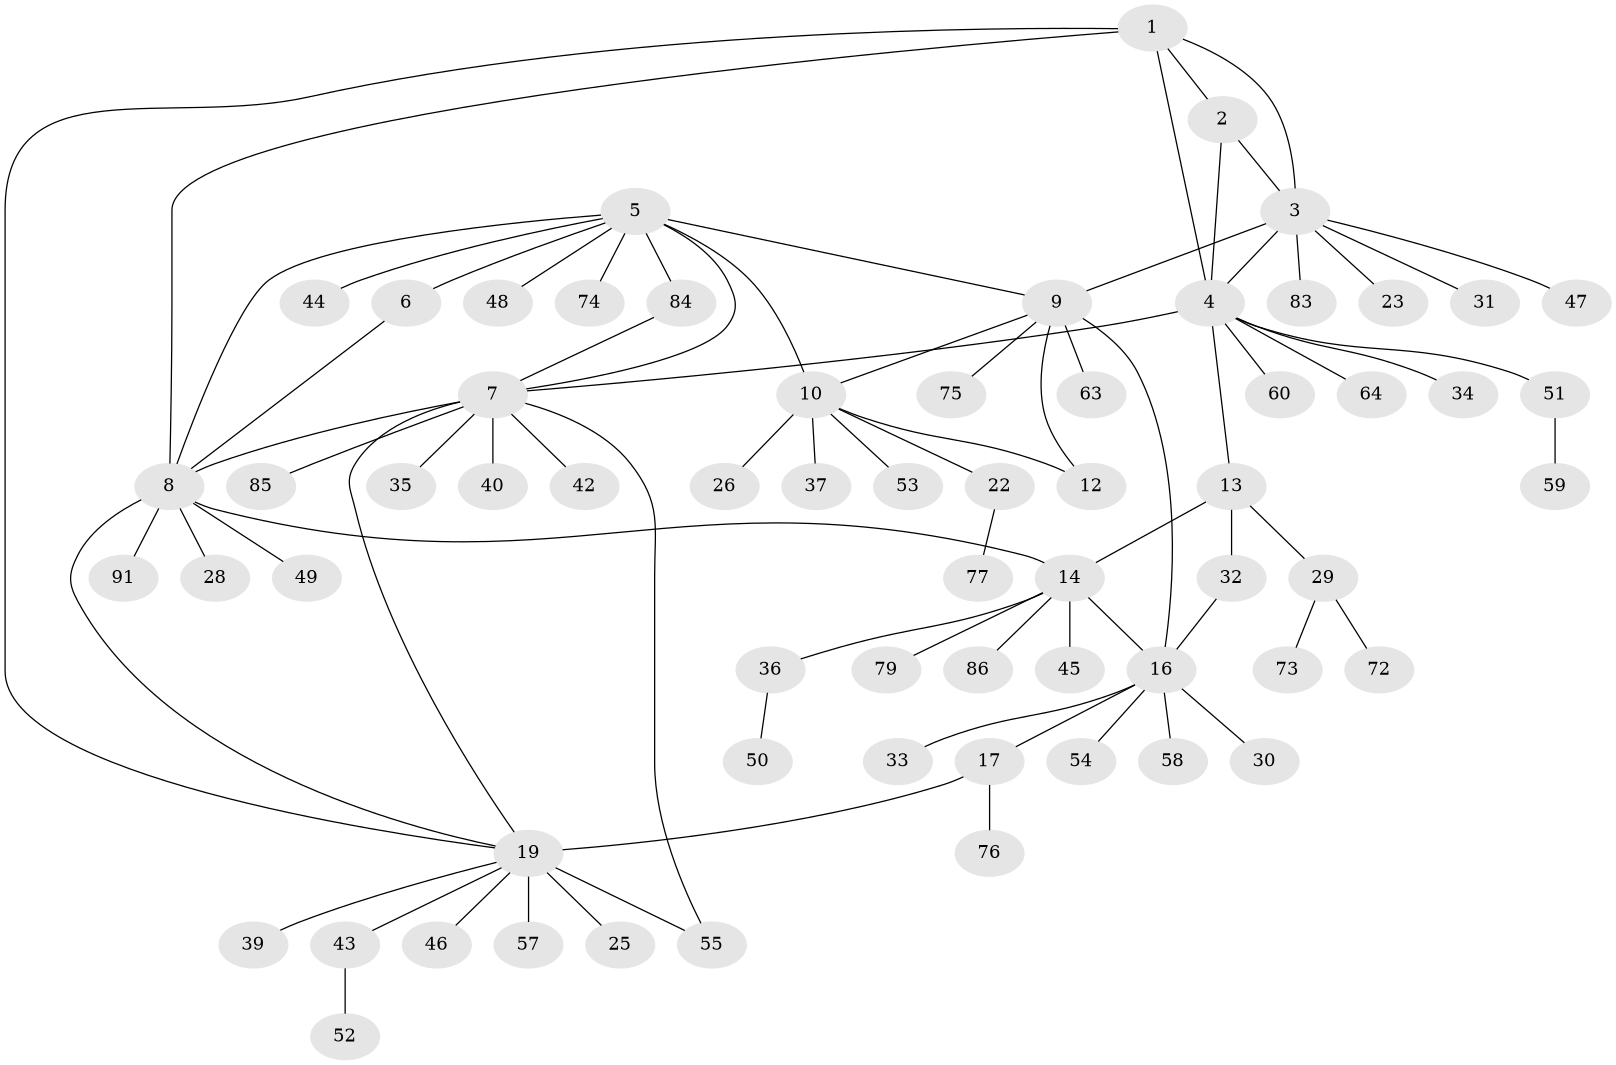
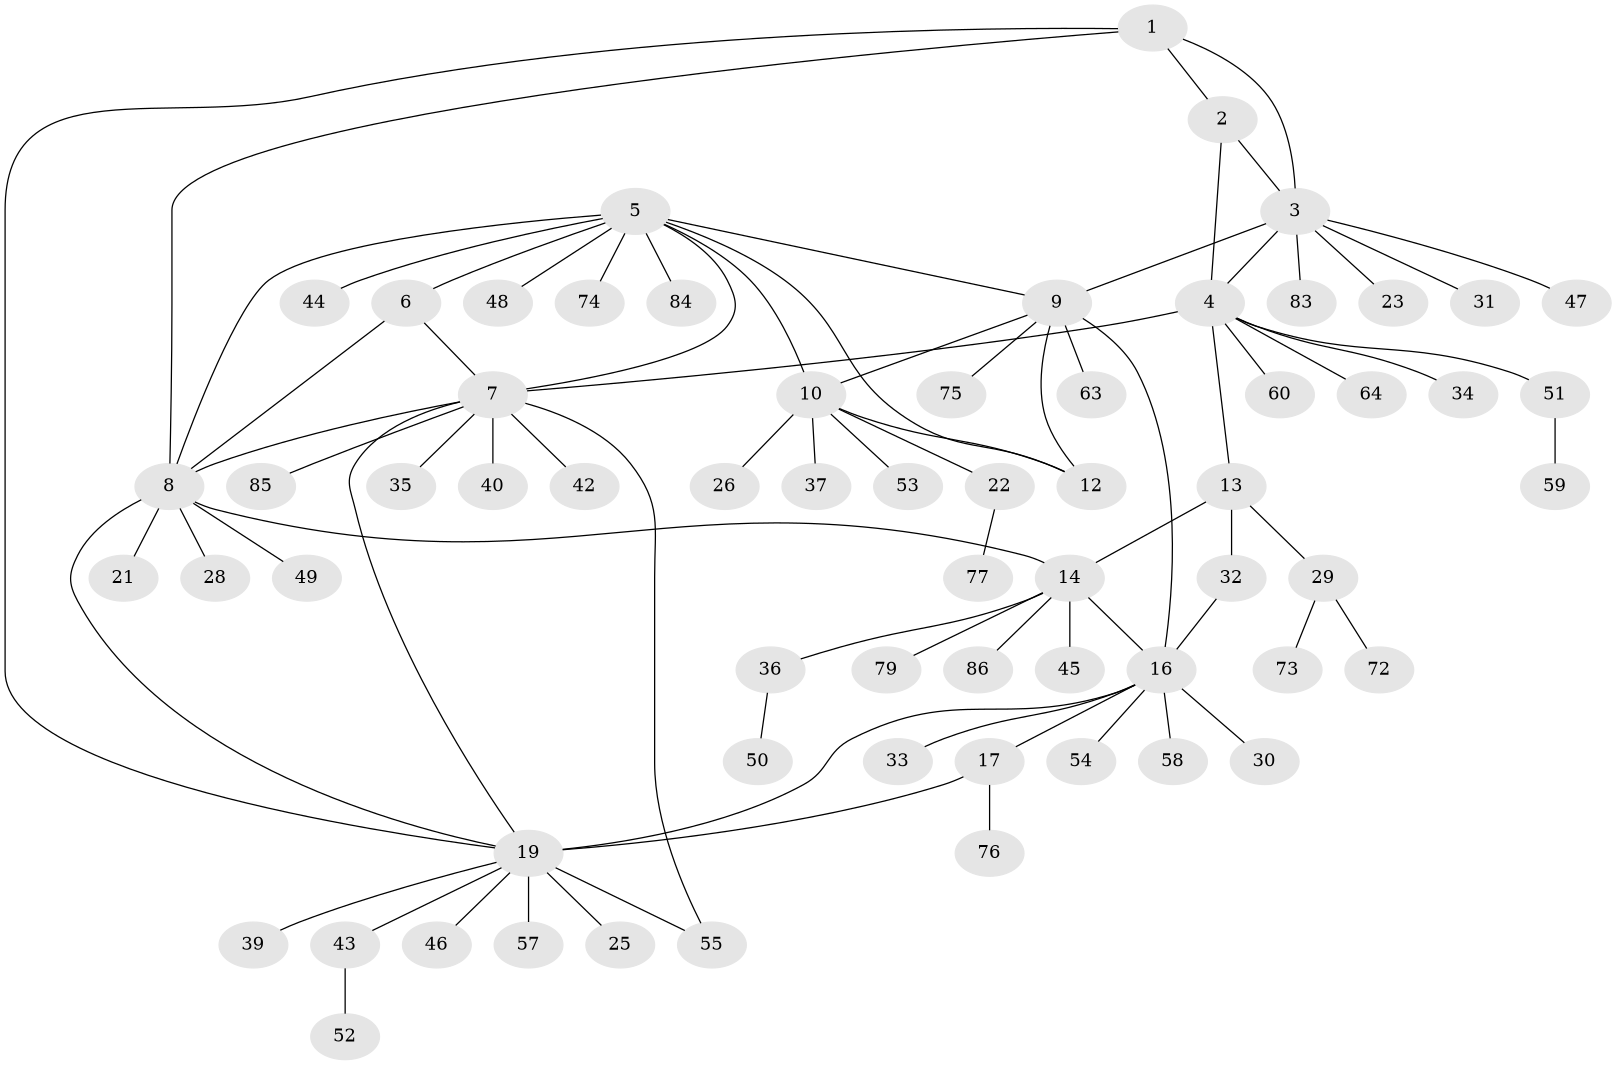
(1181, 166) -> none
none -> (841, 345)
(587, 349) -> (450, 349)
(124, 578) -> (124, 578)
none -> (841, 746)
